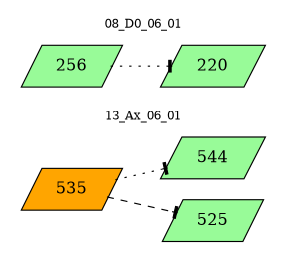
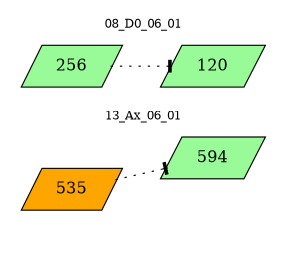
(213, 66) -> (213, 66)
(213, 158) -> (213, 158)
(213, 221) -> none
